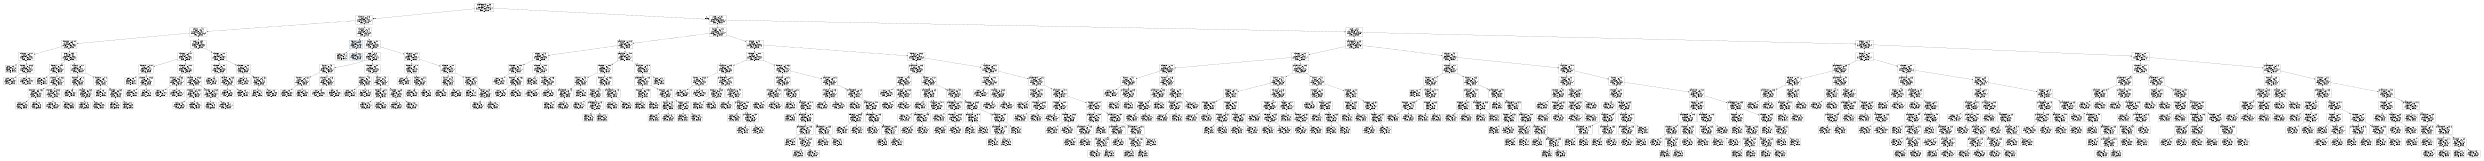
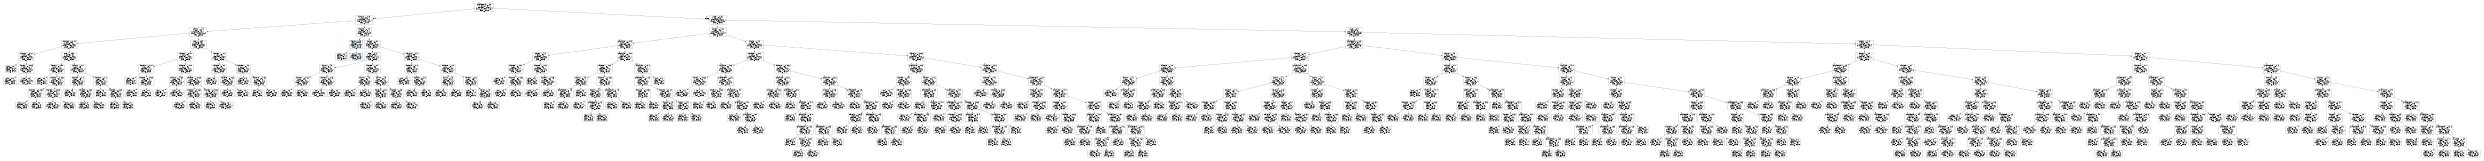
(2412, 142) -> (2412, 142)
